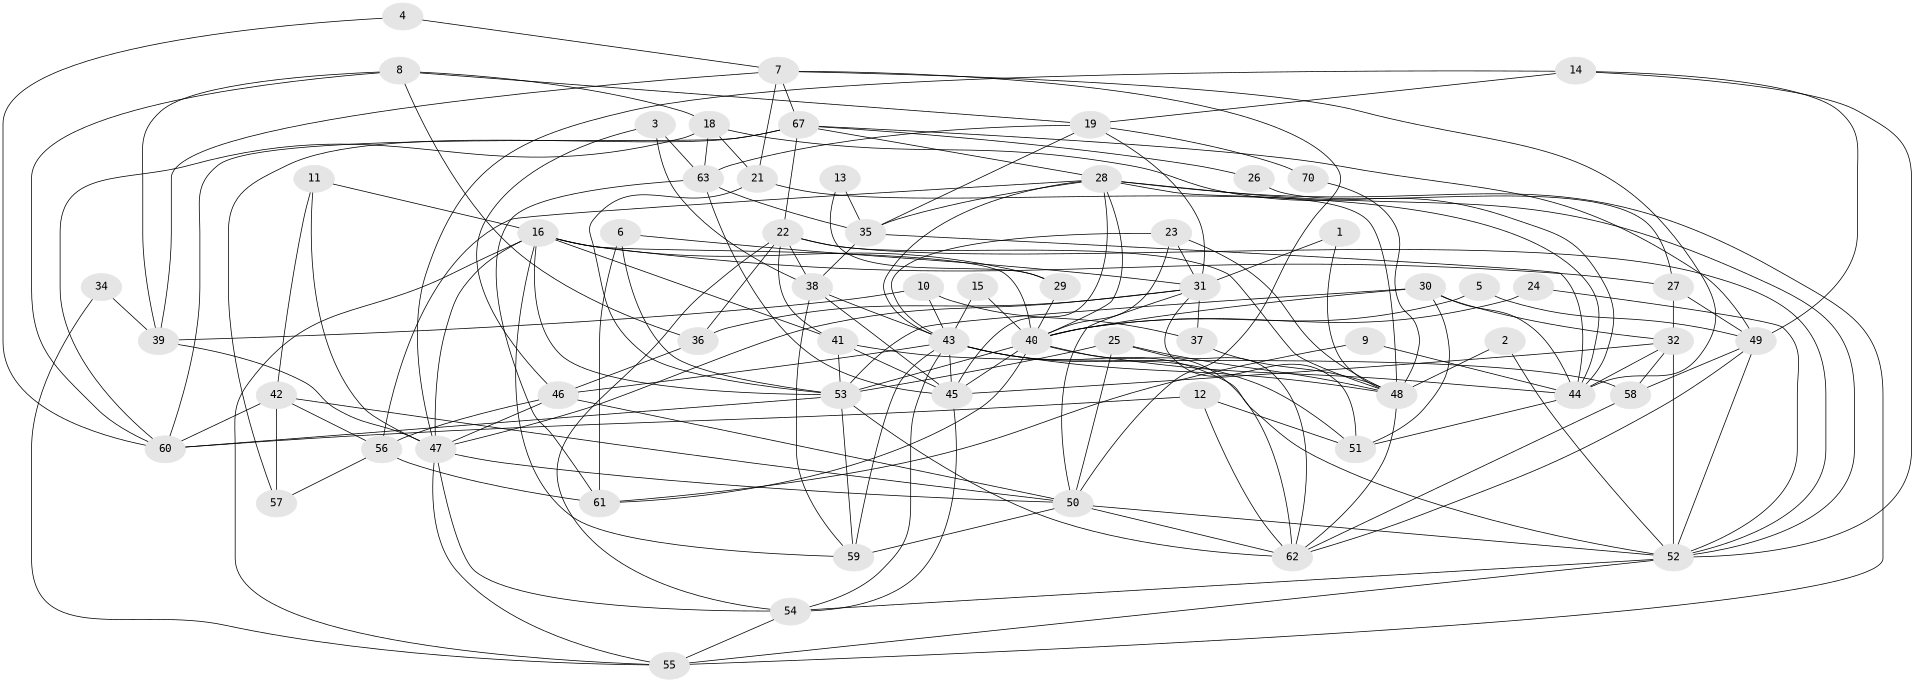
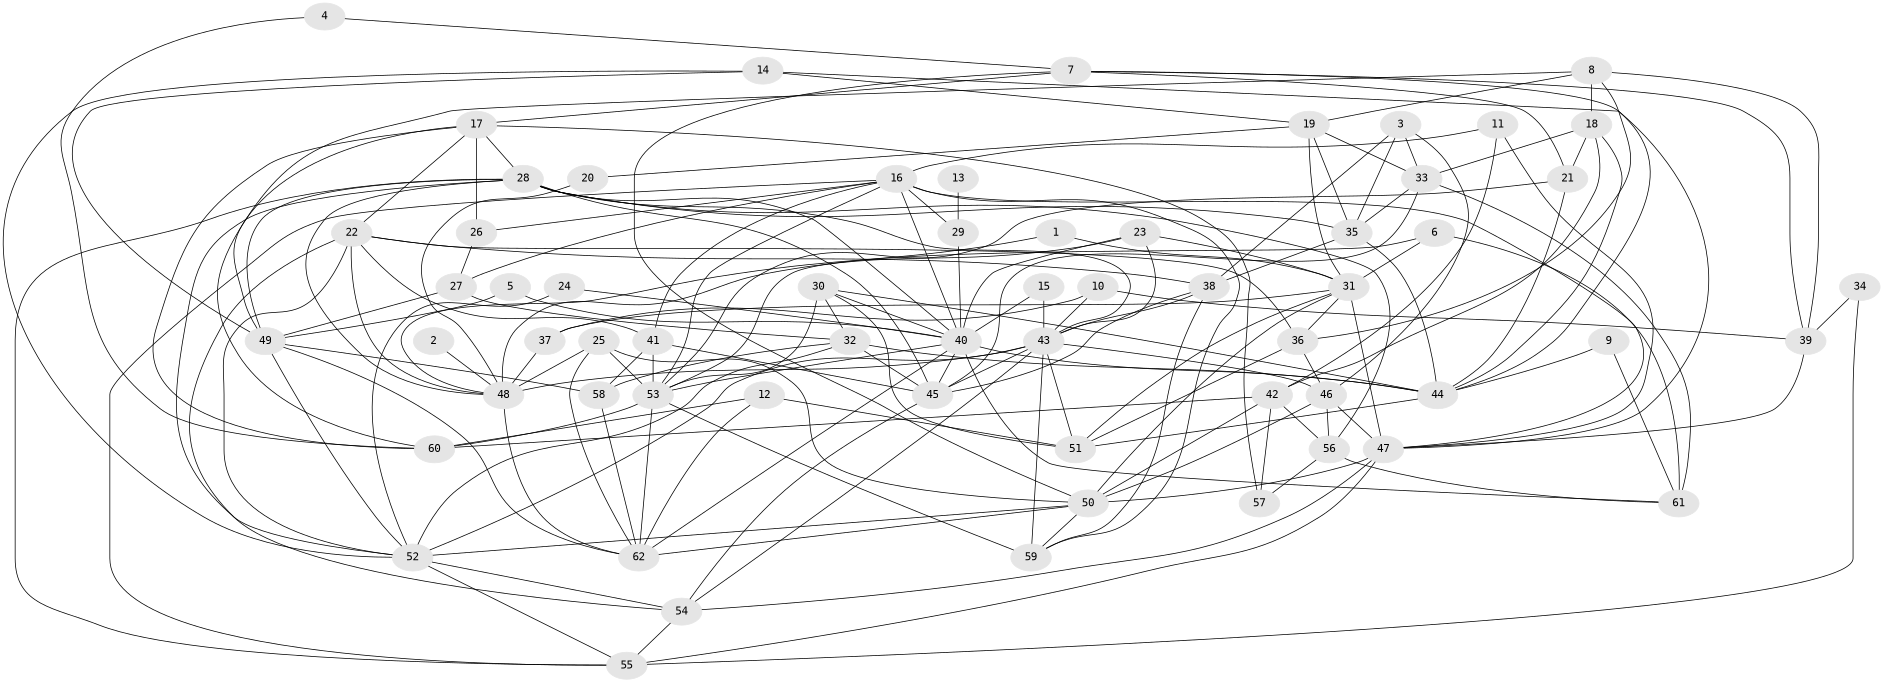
(799, 125) -> (477, 125)
(221, 159) -> (1485, 302)
(703, 179) -> (1422, 179)
(1308, 179) -> (588, 179)
(853, 206) -> (1376, 179)
none -> (620, 214)
none -> (265, 217)
none -> (1210, 384)
(1583, 454) -> none
